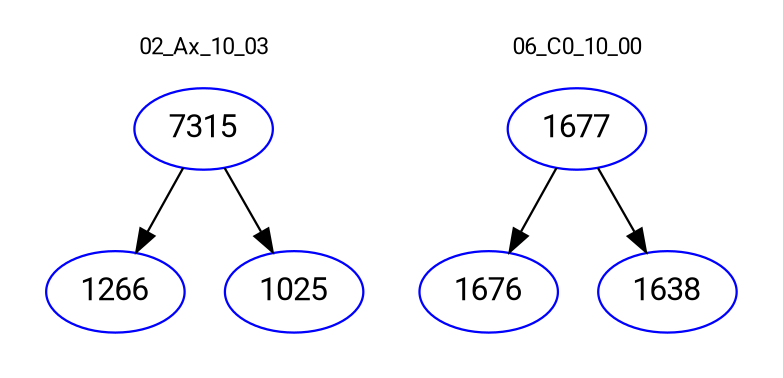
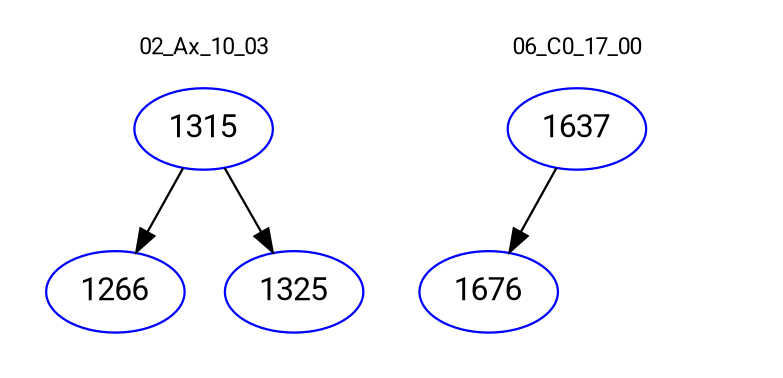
(578, 49) -> (578, 49)
(204, 129) -> (204, 129)
(577, 129) -> (577, 129)
(294, 292) -> (294, 292)
(667, 292) -> none
